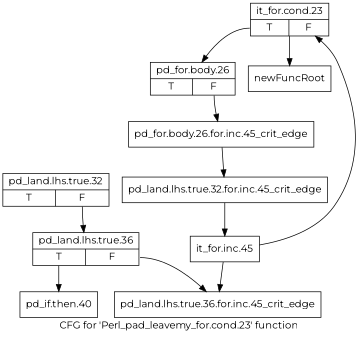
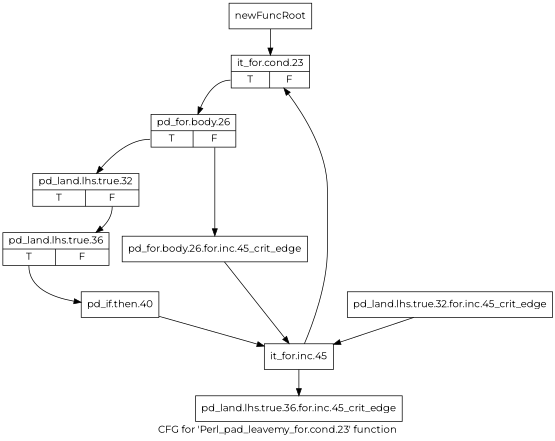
(290, 47) -> (270, 39)
none -> (123, 148)
(223, 159) -> (255, 300)
(173, 267) -> none
none -> (208, 330)
